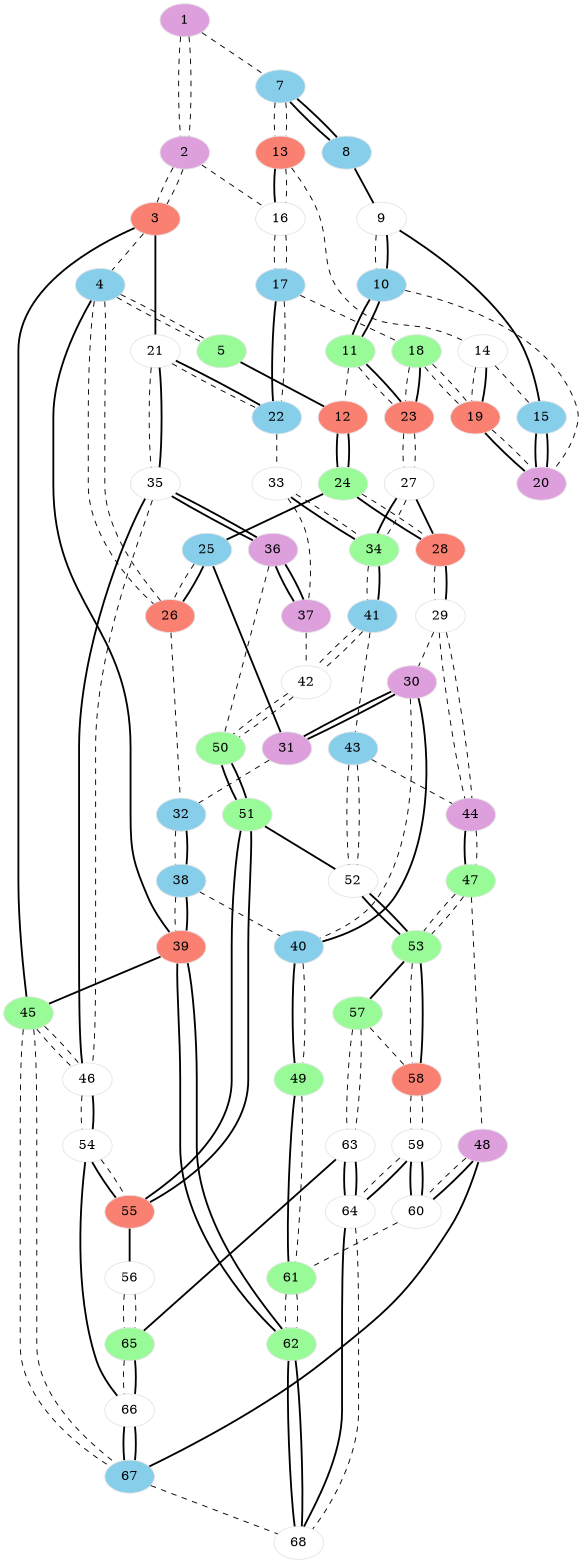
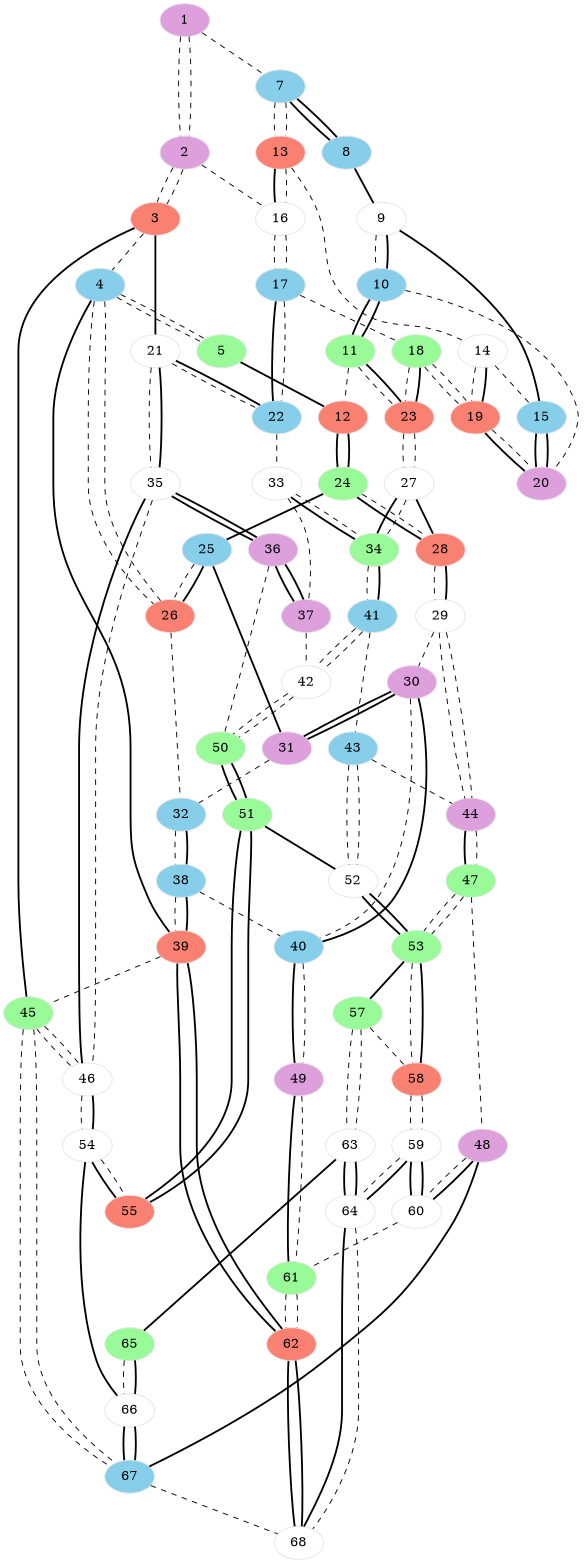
(105, 980) -> (105, 980)
(299, 1079) -> (299, 1079)
(130, 1278) -> none
(291, 1344) -> (291, 1344)
